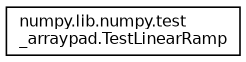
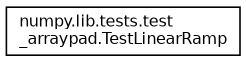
(123, 31) -> (123, 31)
